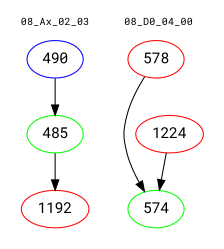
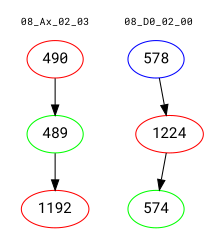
(159, 22) -> (159, 22)
(55, 59) -> (55, 59)
(156, 59) -> (156, 59)
(124, 129) -> (162, 91)
(55, 134) -> (55, 134)
